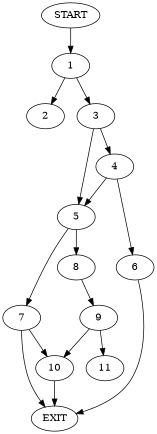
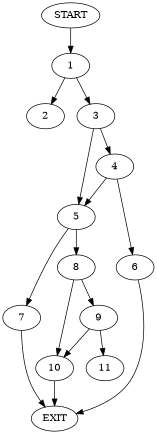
(36, 340) -> (66, 314)
